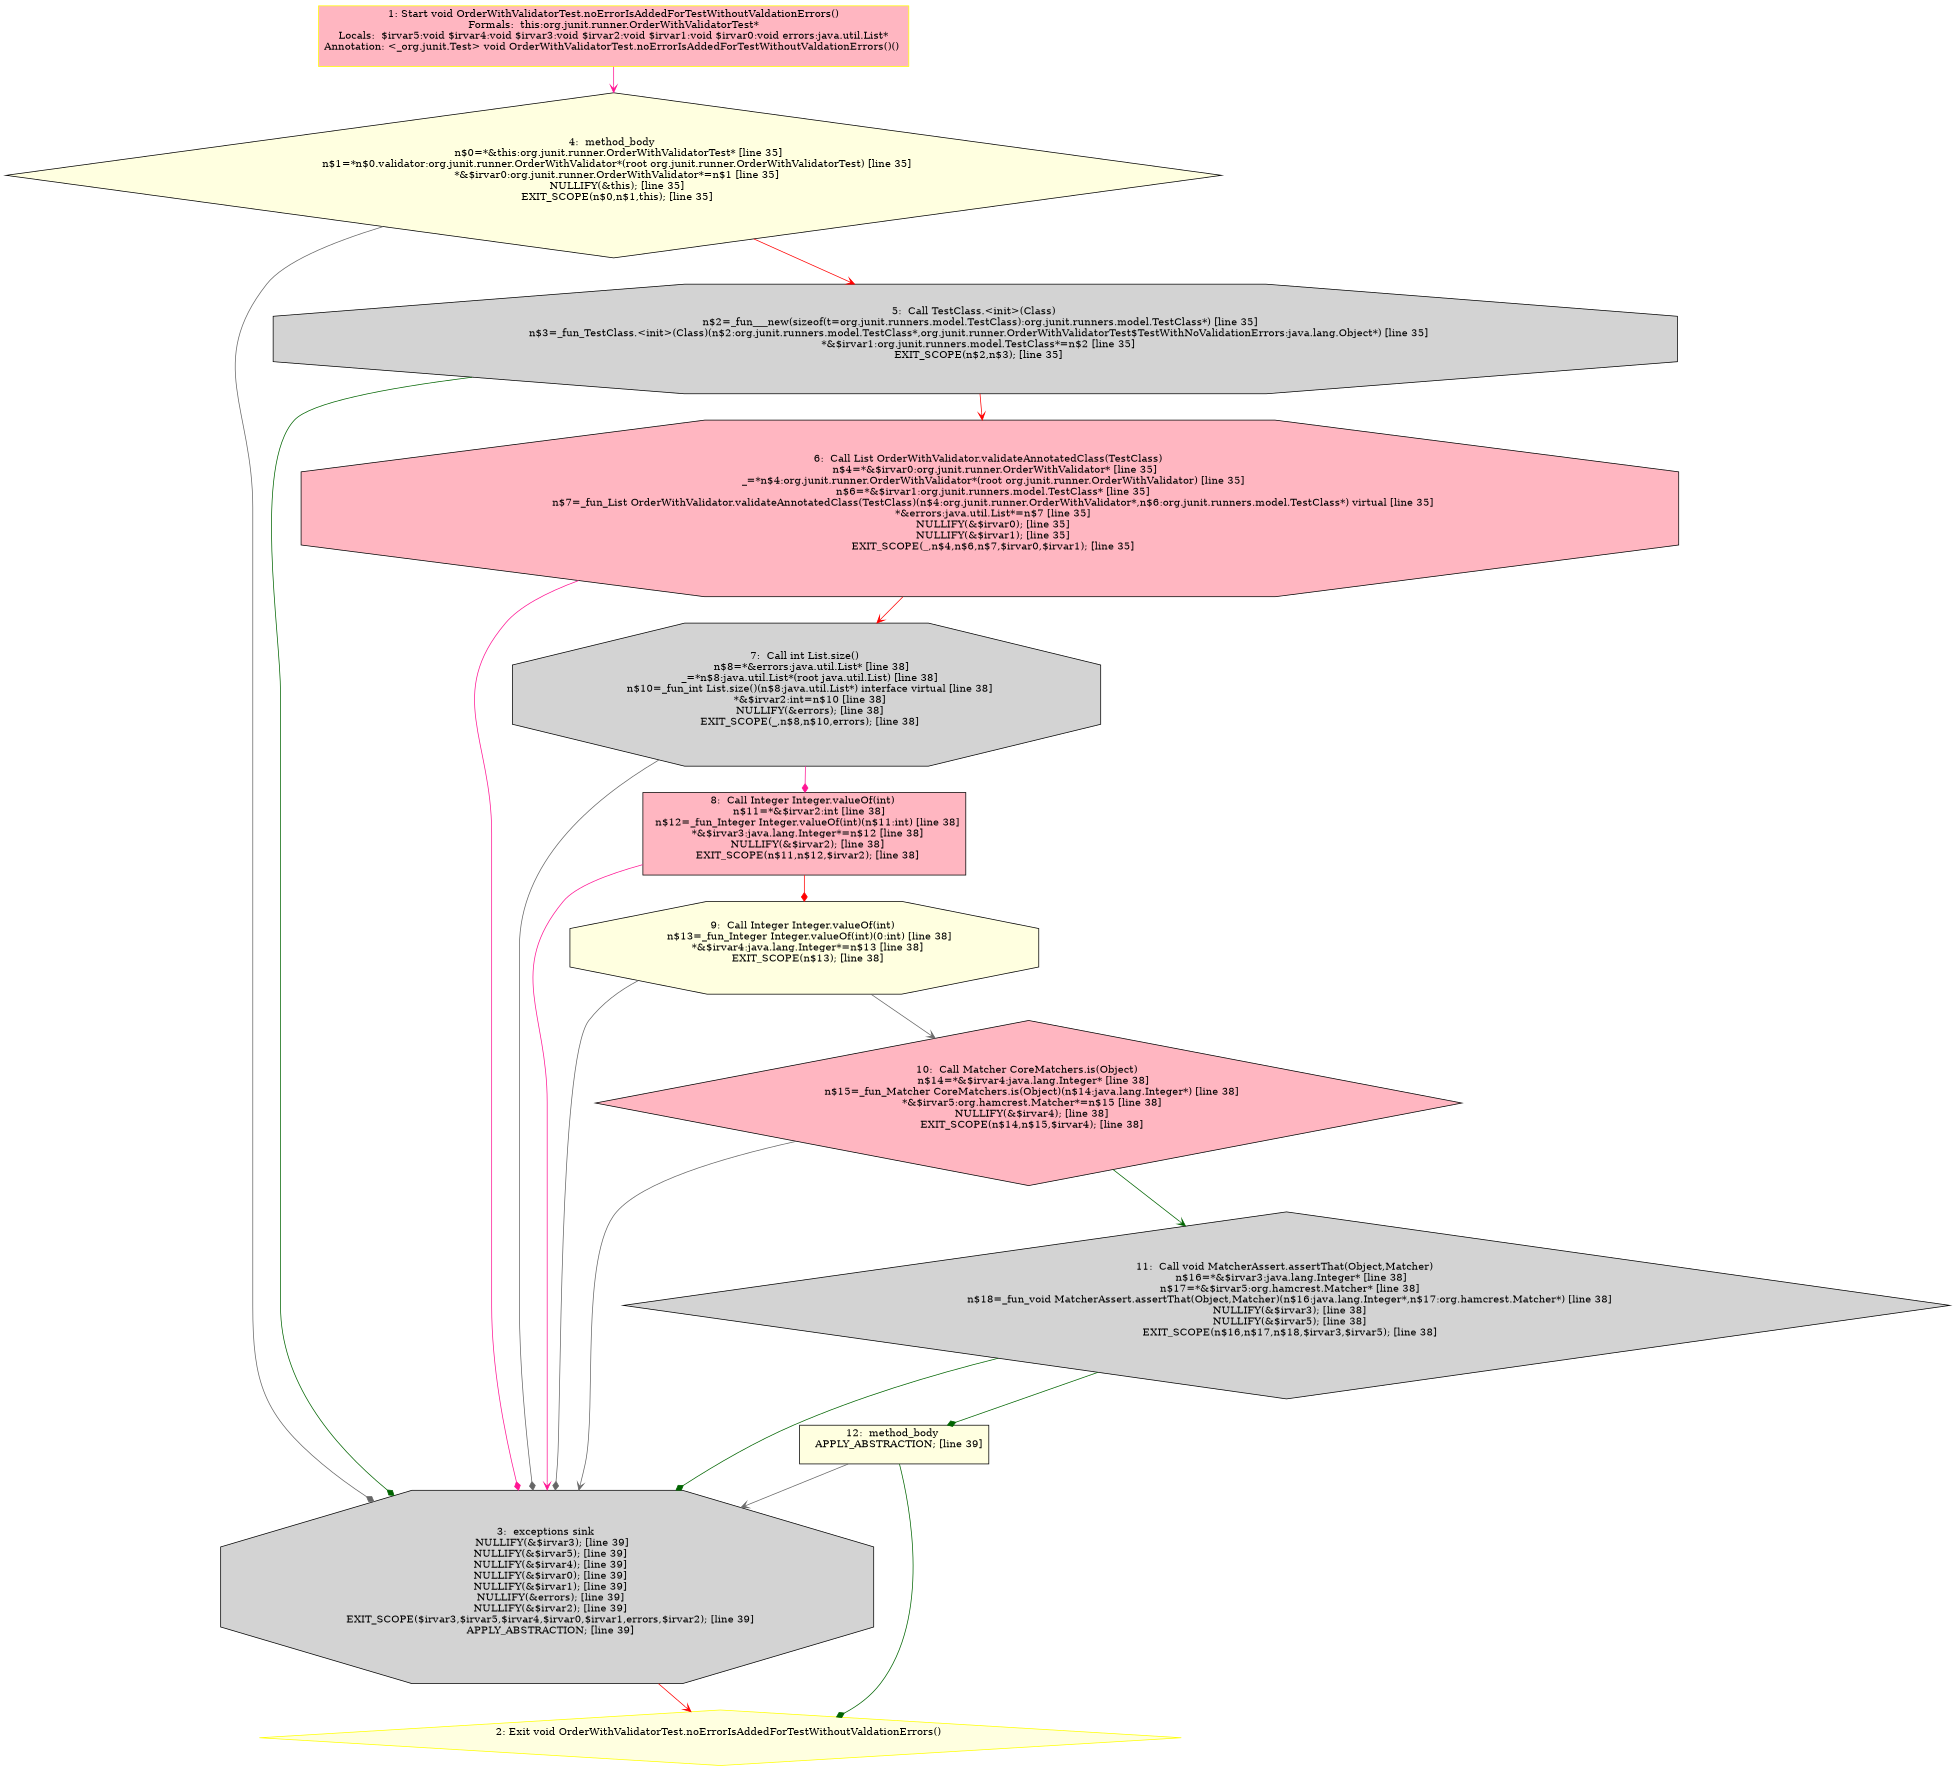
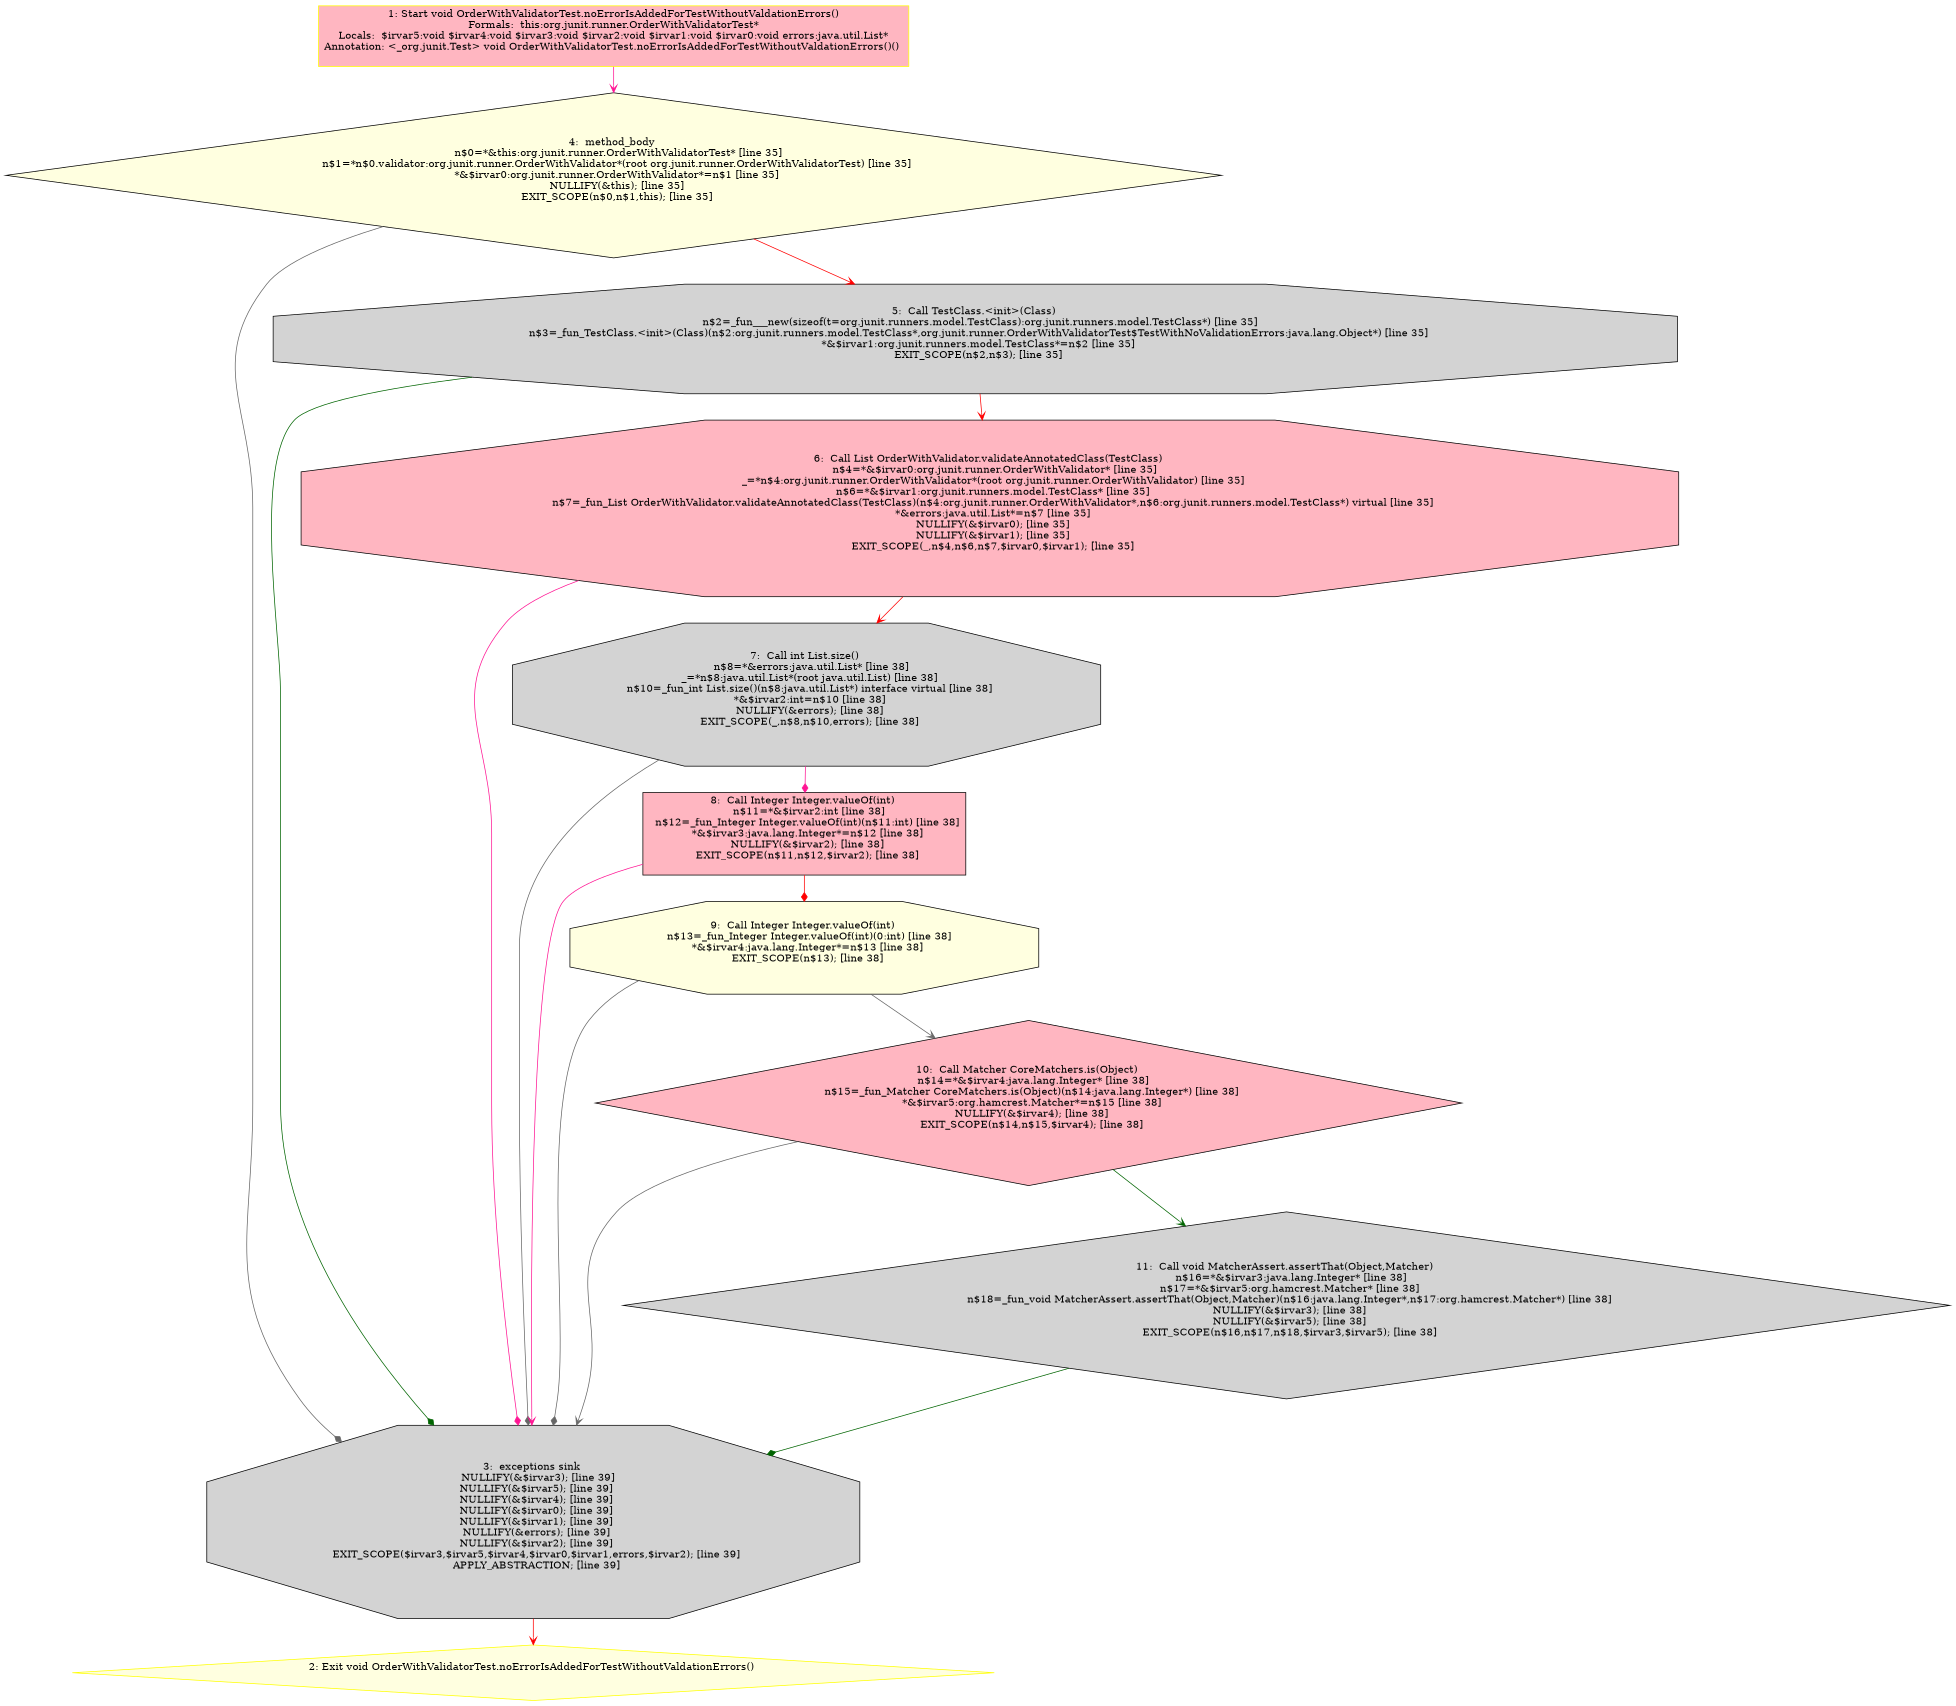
(894, 1445) -> none
